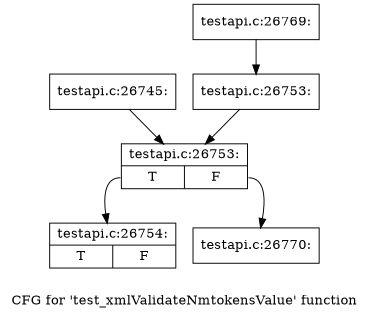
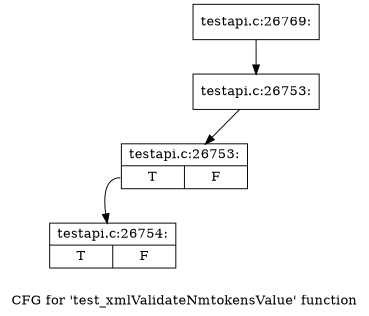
(113, 92) -> none
(256, 246) -> none
